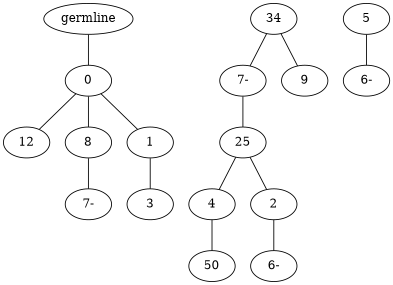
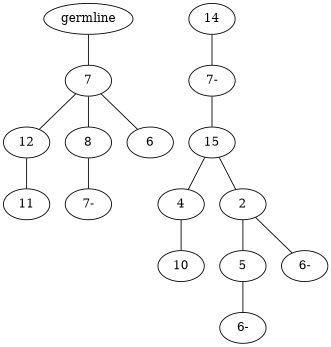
(274, 19) -> (212, 19)
(88, 81) -> (88, 81)
(305, 81) -> none
(150, 142) -> (150, 142)
(243, 142) -> (212, 142)
none -> (27, 204)
(150, 204) -> none
none -> (243, 235)
(212, 266) -> (181, 266)
